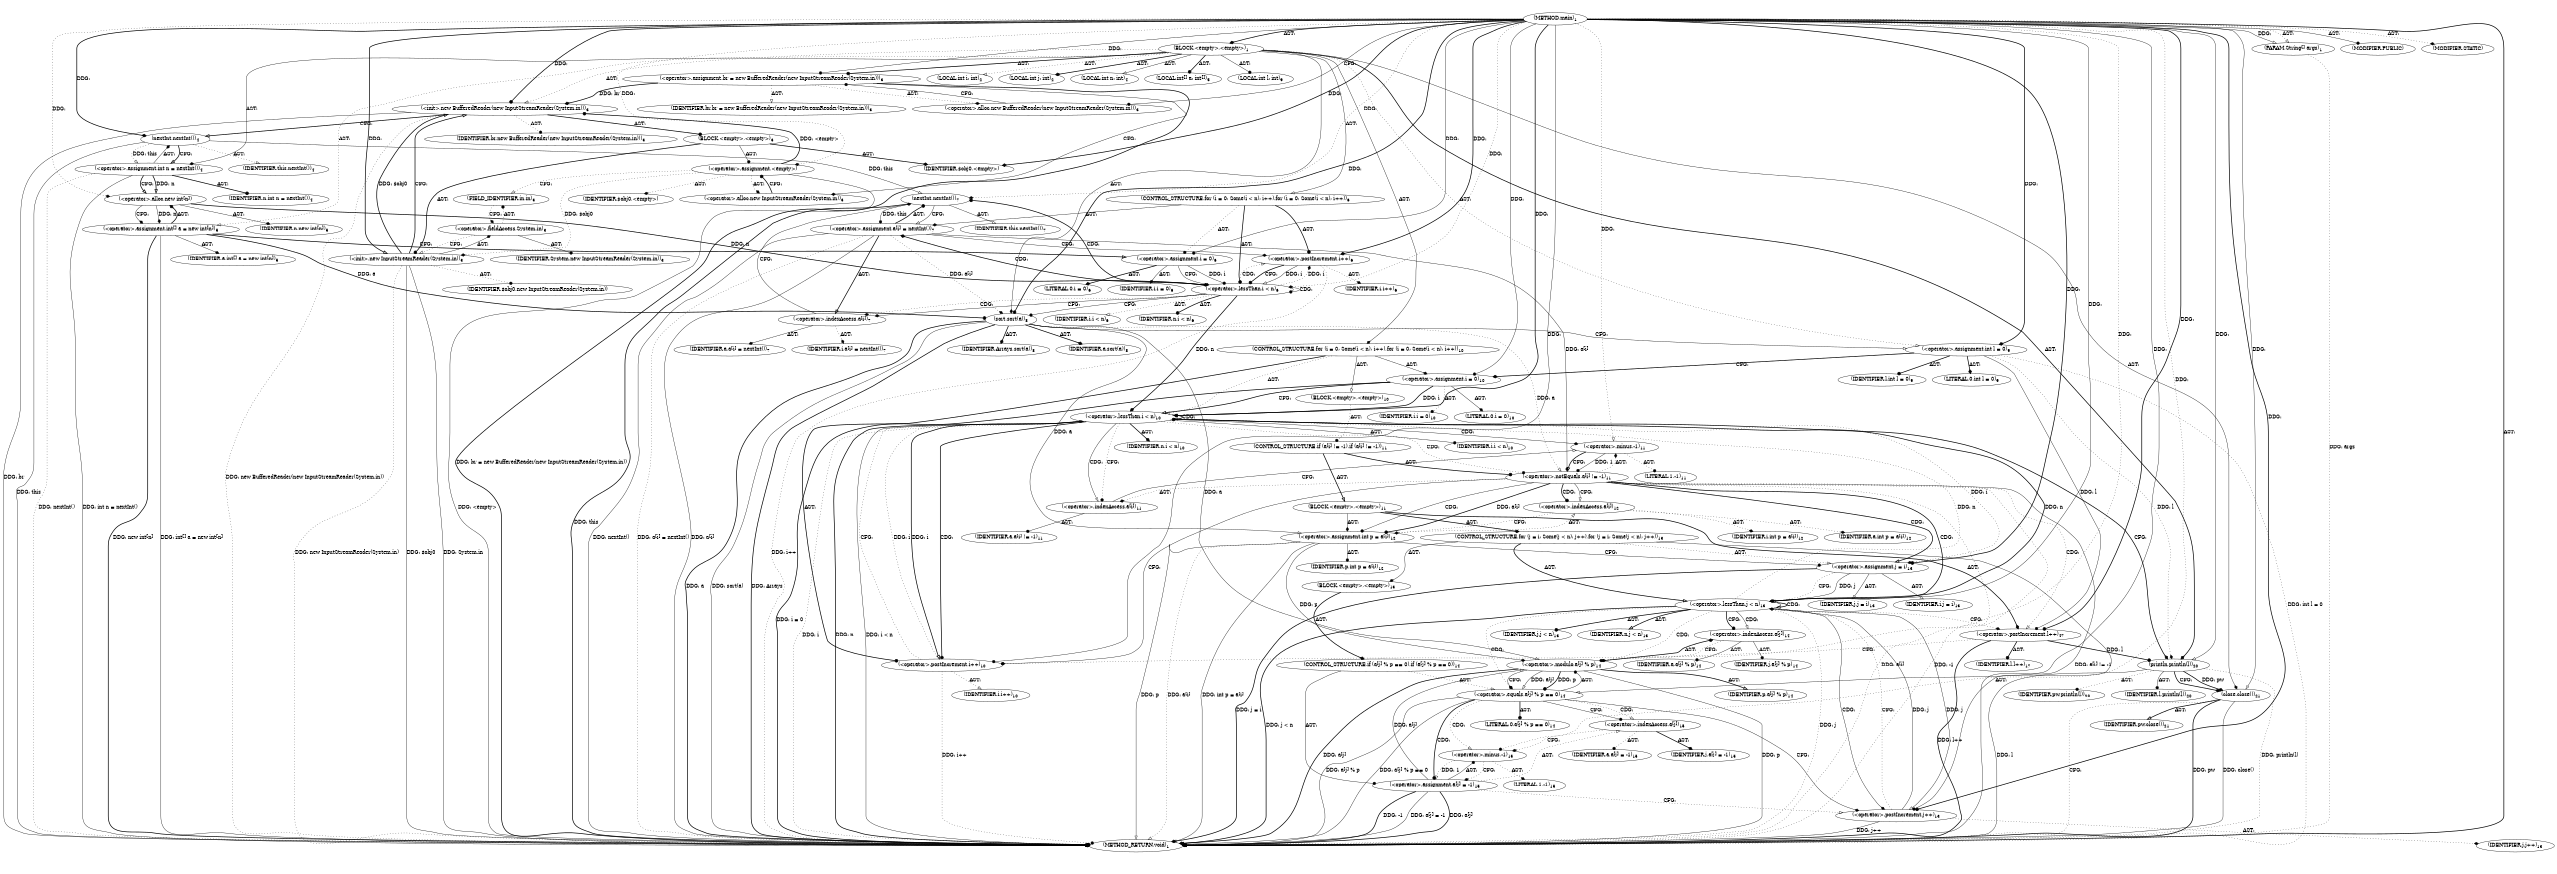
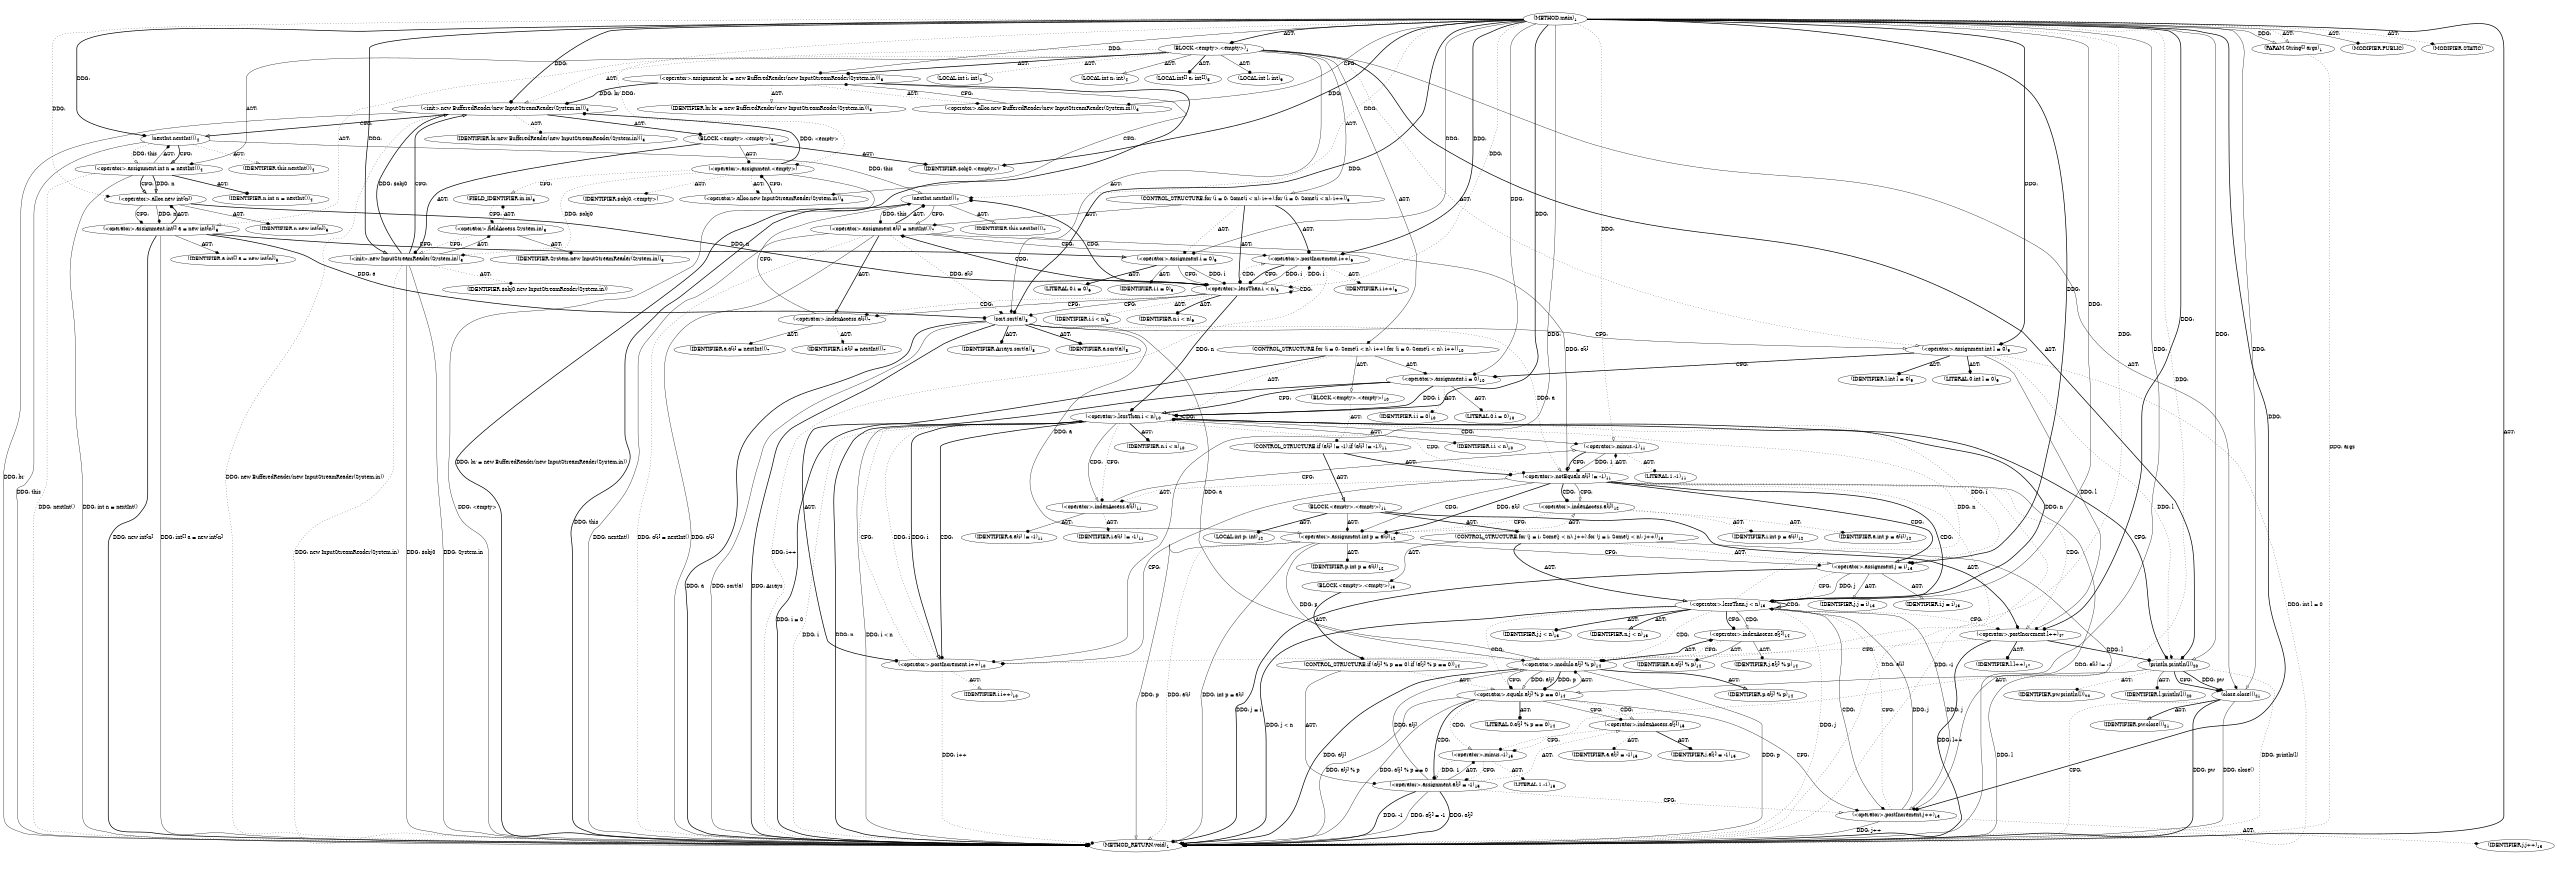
(1032, 79) -> none
none -> (1110, 538)
none -> (1239, 538)
(1413, 594) -> (1413, 594)
